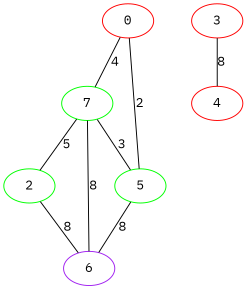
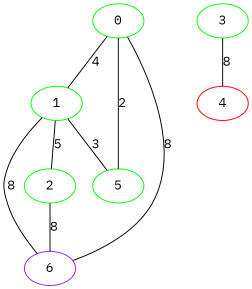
(128, 21) -> (118, 21)
(217, 21) -> (223, 21)
(87, 103) -> (57, 103)
(115, 227) -> (163, 167)
